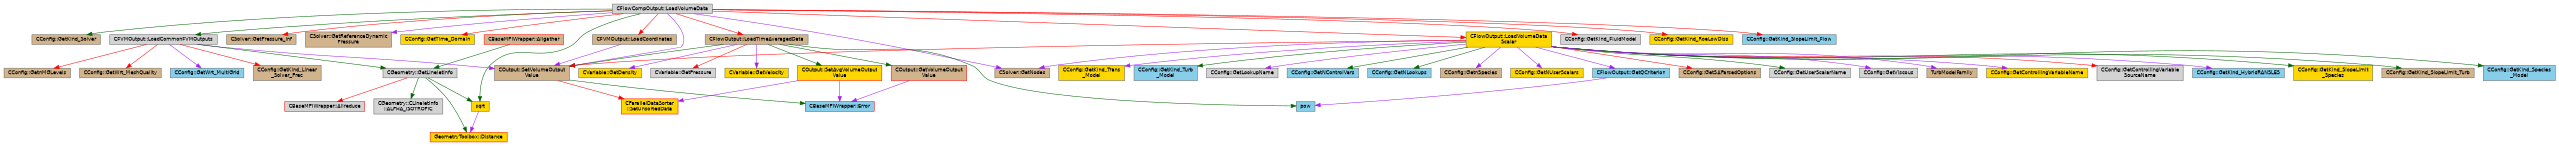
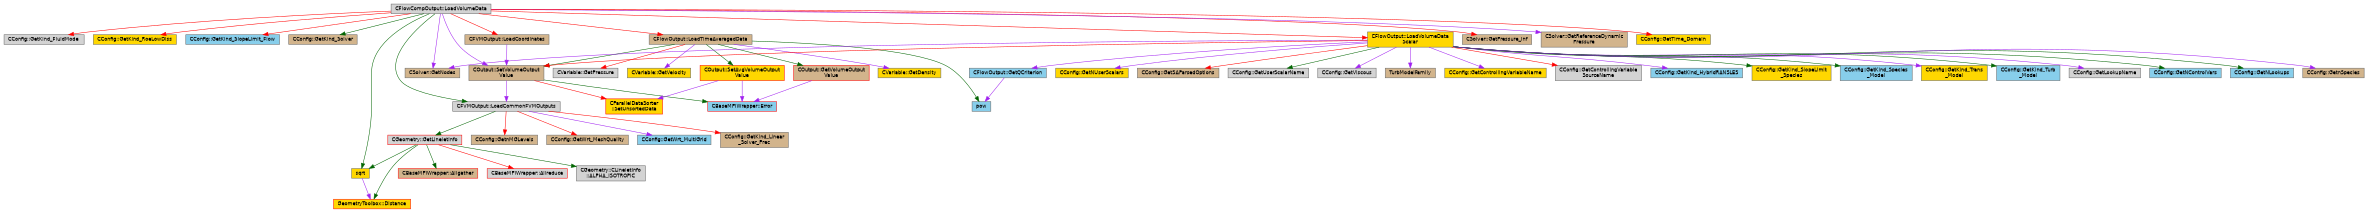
(474, 56) -> (430, 154)
(343, 57) -> (506, 89)
(420, 73) -> (425, 140)
(2428, 73) -> none
